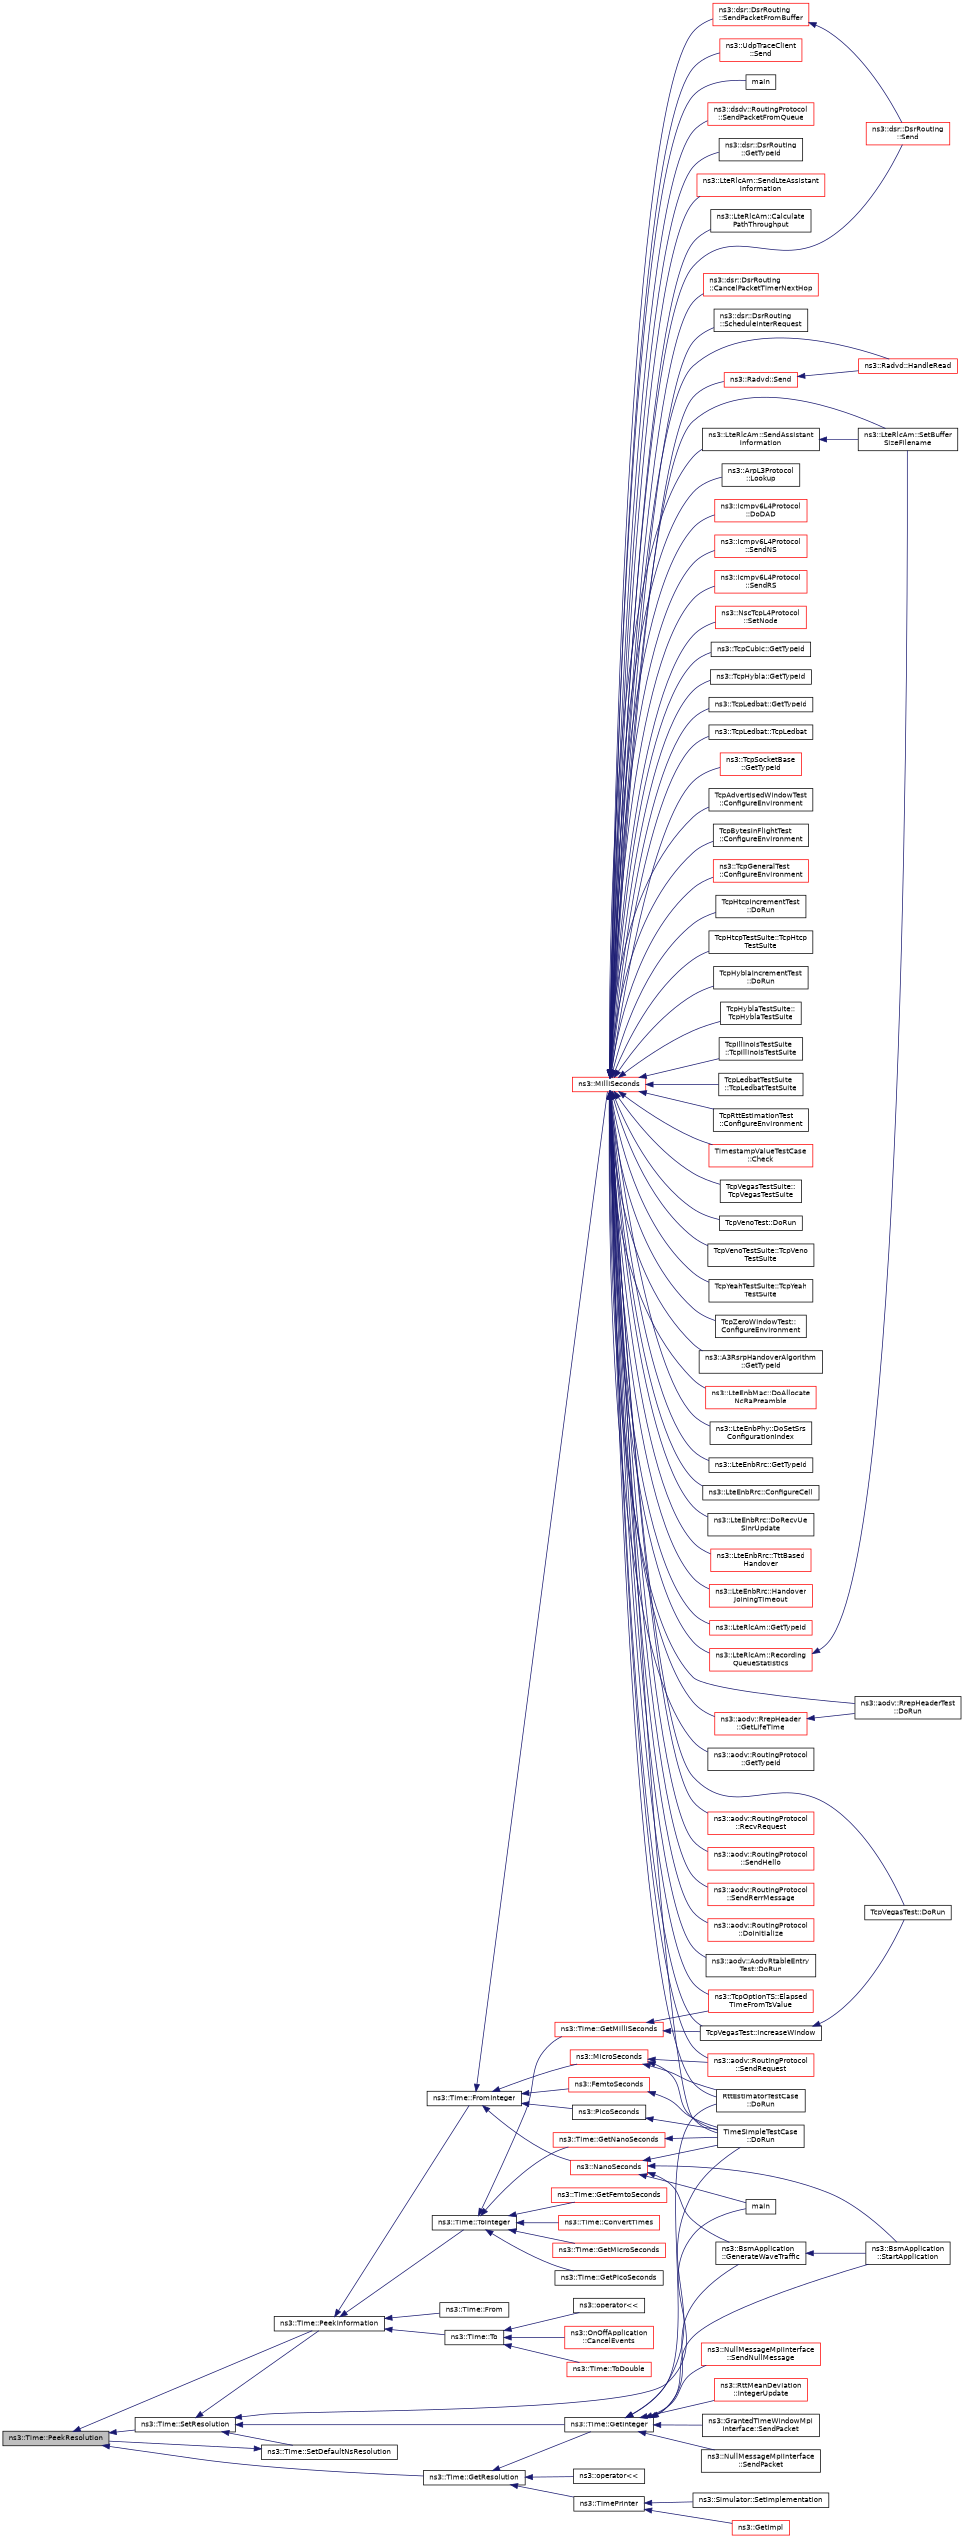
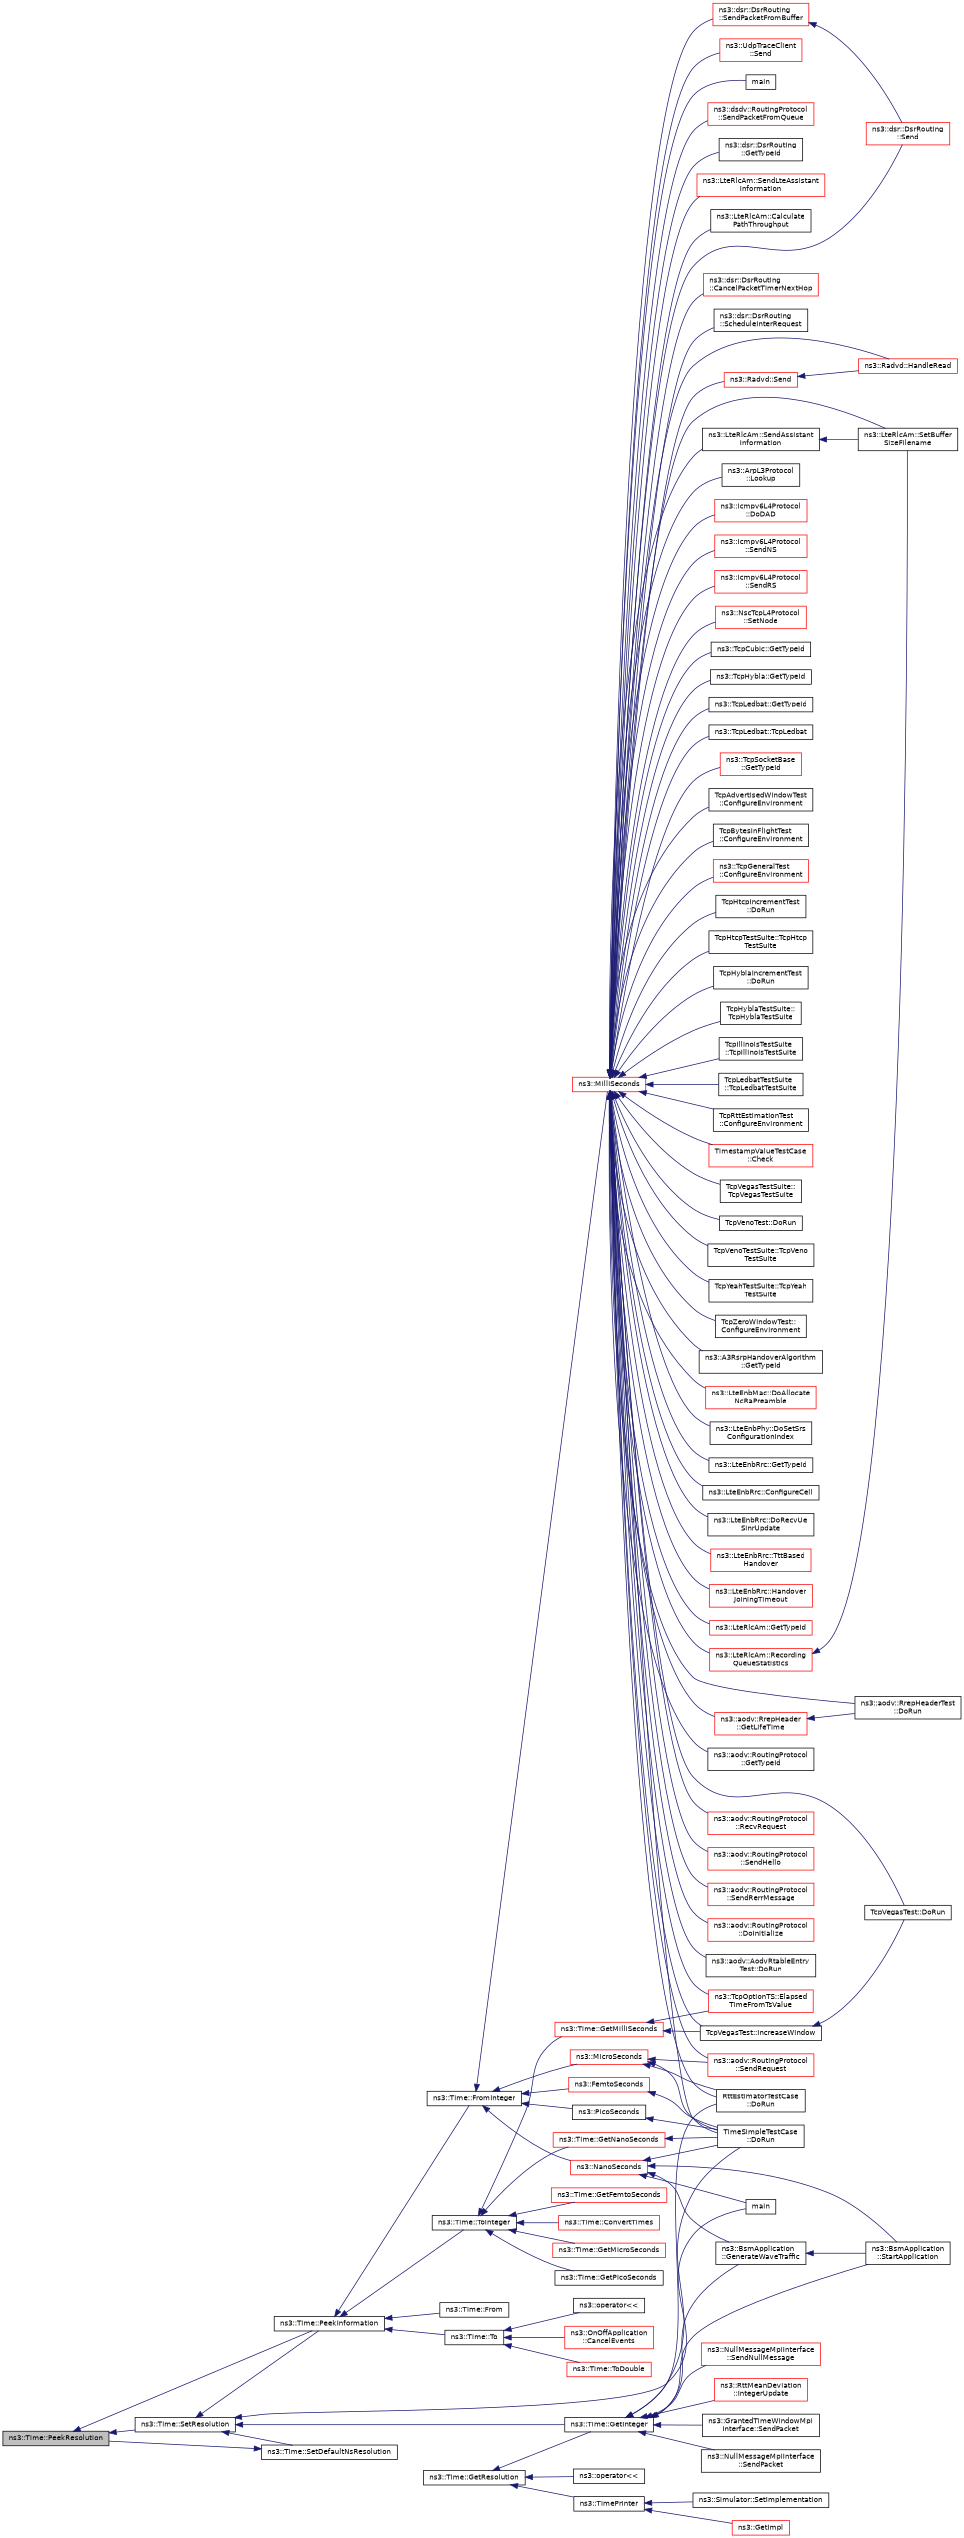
(266, 2466) -> none
